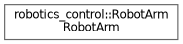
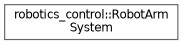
(91, 22) -> (91, 22)
